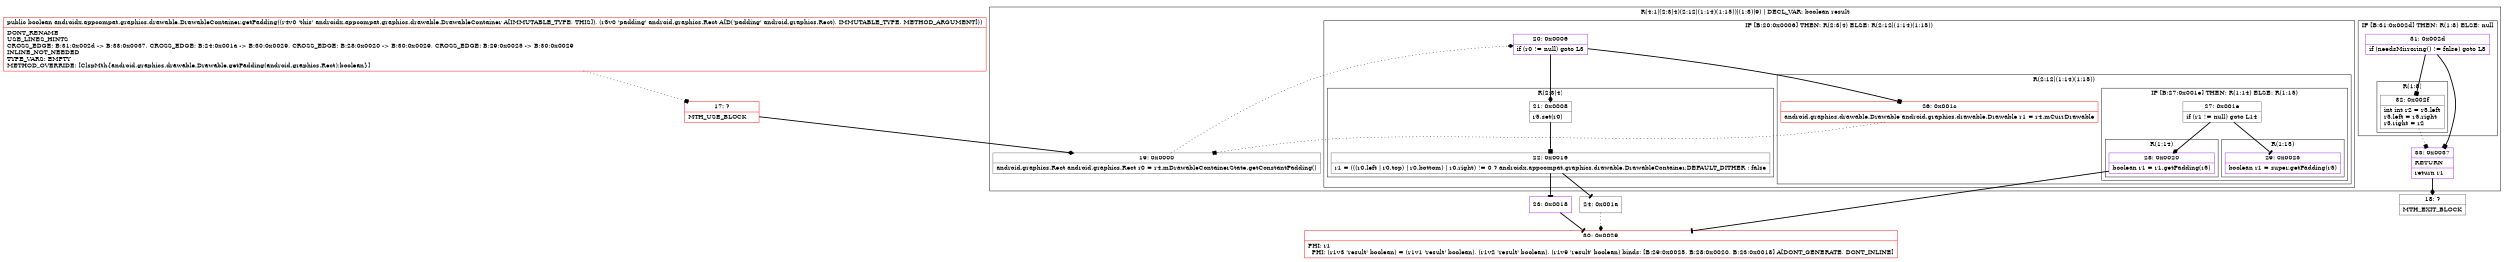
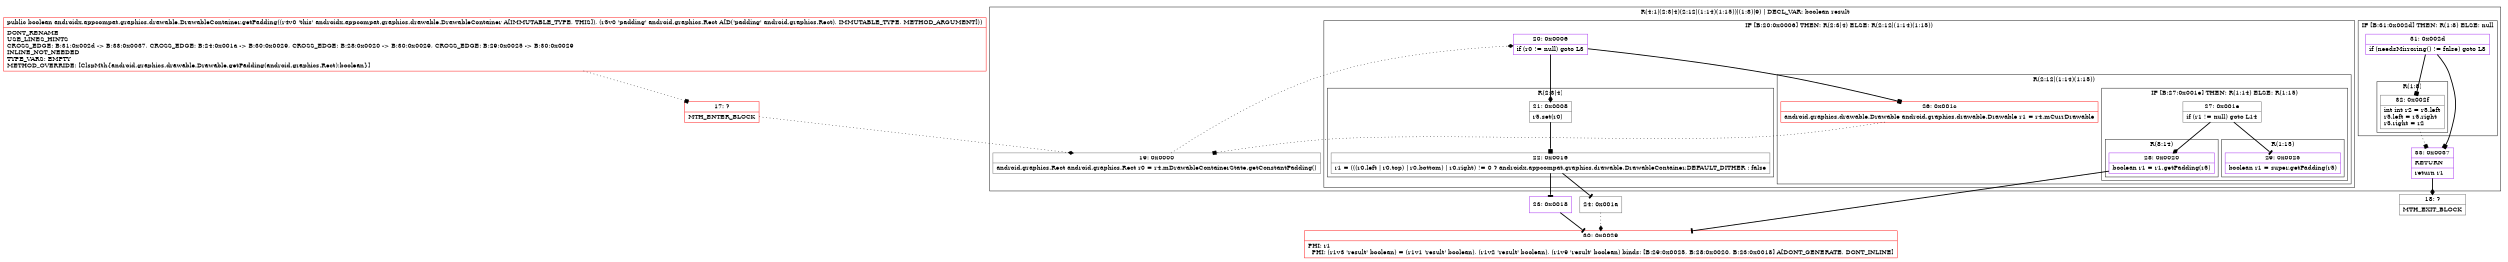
(717, 117) -> (722, 117)
(914, 135) -> (914, 135)
(2162, 144) -> (2162, 144)
